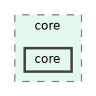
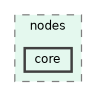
(48, 27) -> (48, 27)
